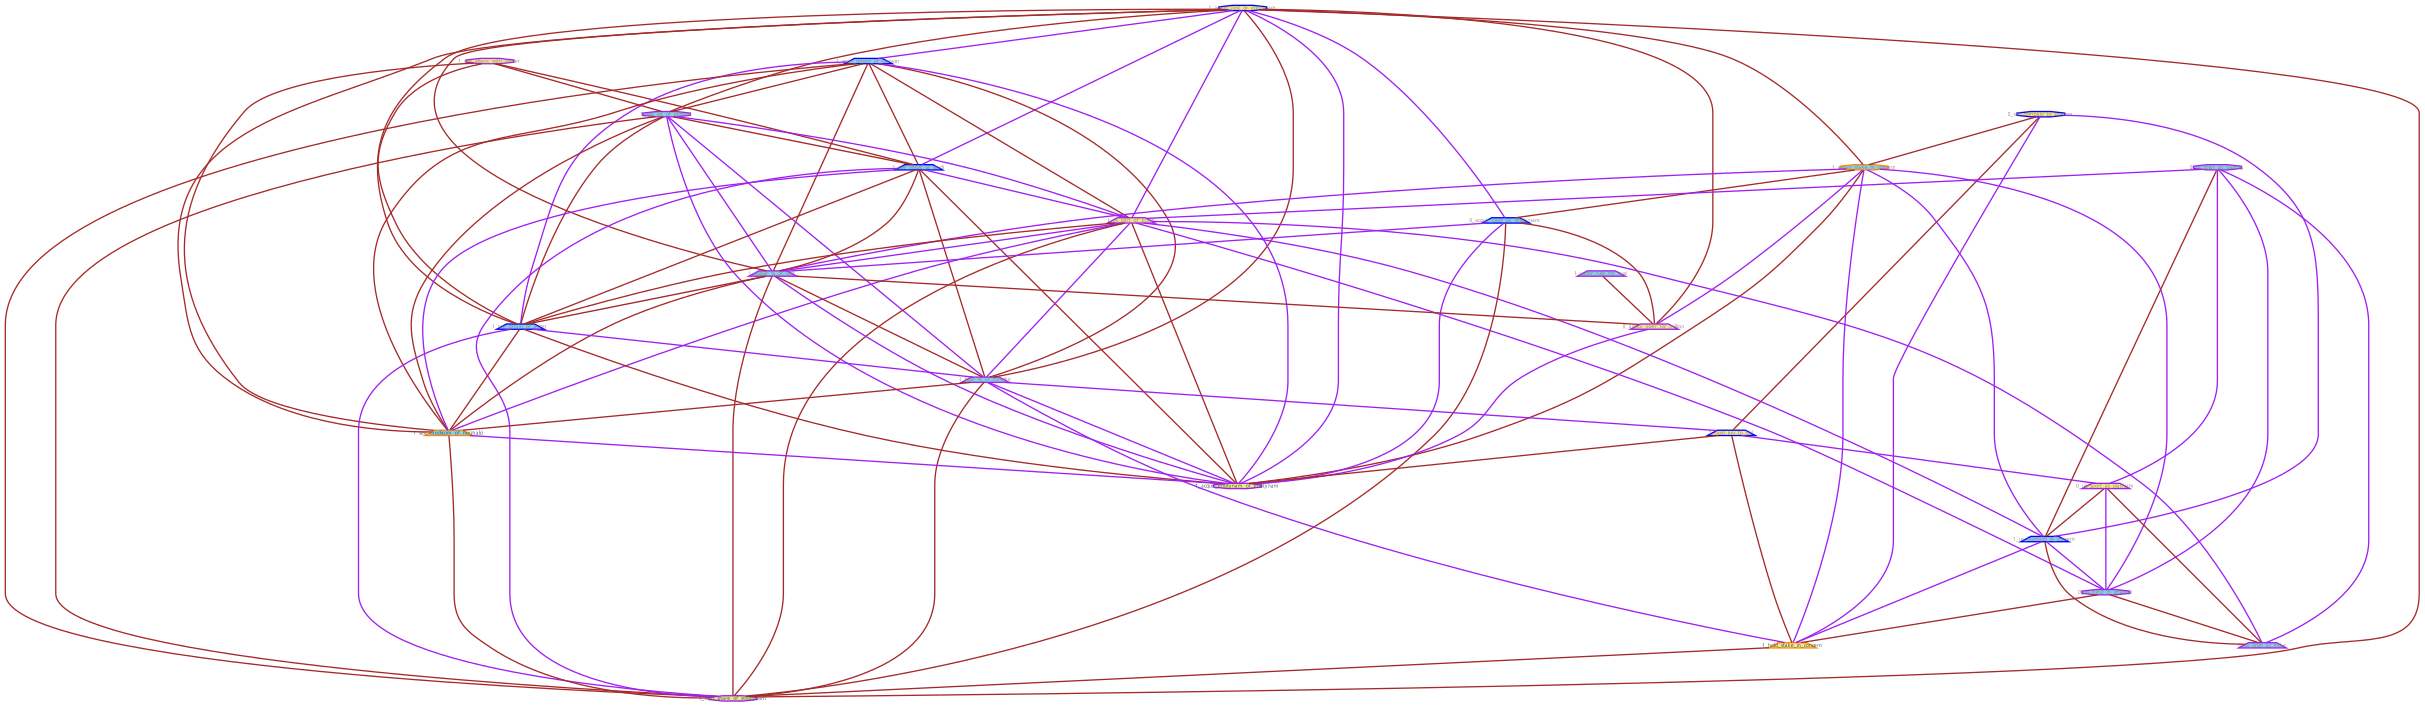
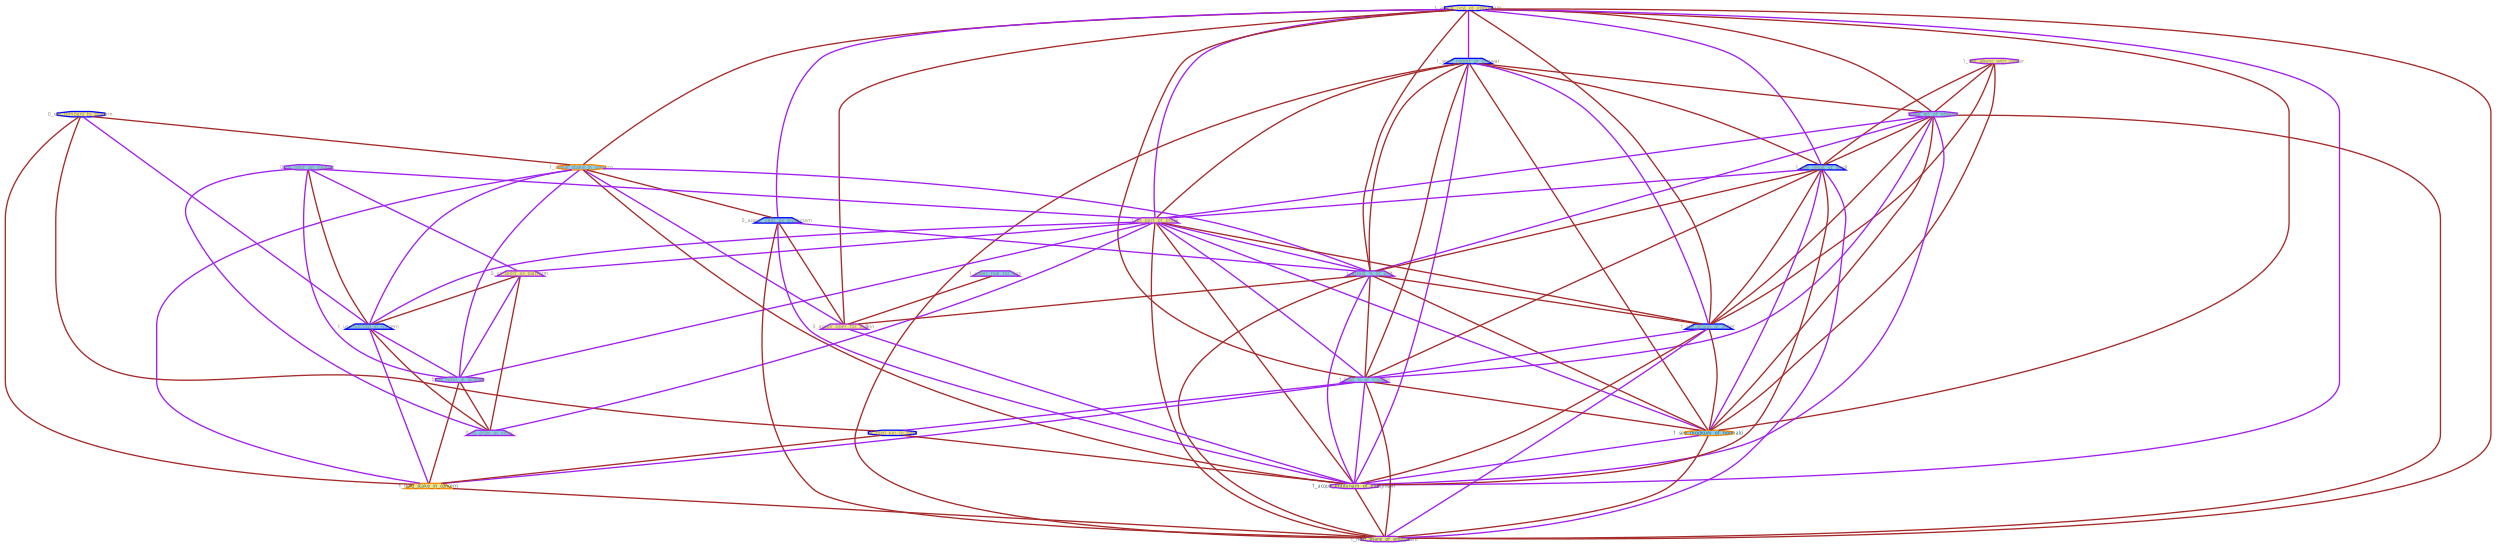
(1893, 384) -> (54, 431)
(449, 433) -> (1709, 433)
(1731, 433) -> (892, 433)
(1919, 459) -> (852, 246)
none -> (1370, 512)
